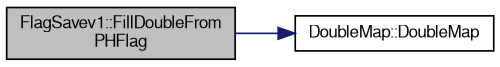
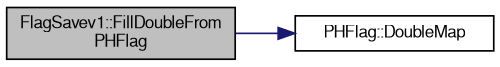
(394, 33) -> (394, 33)
